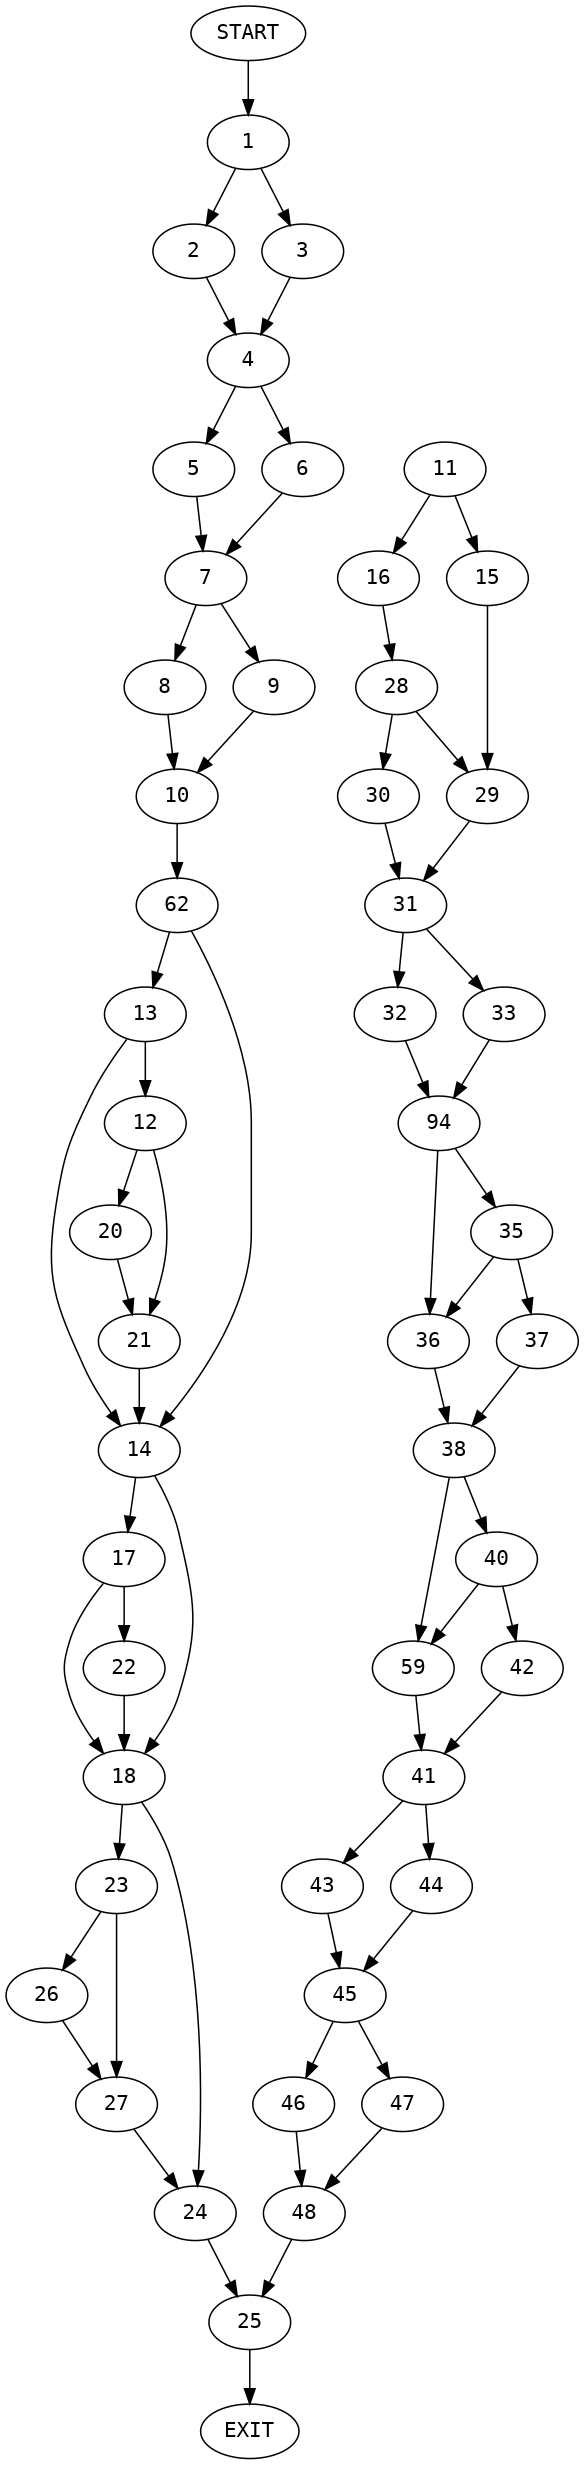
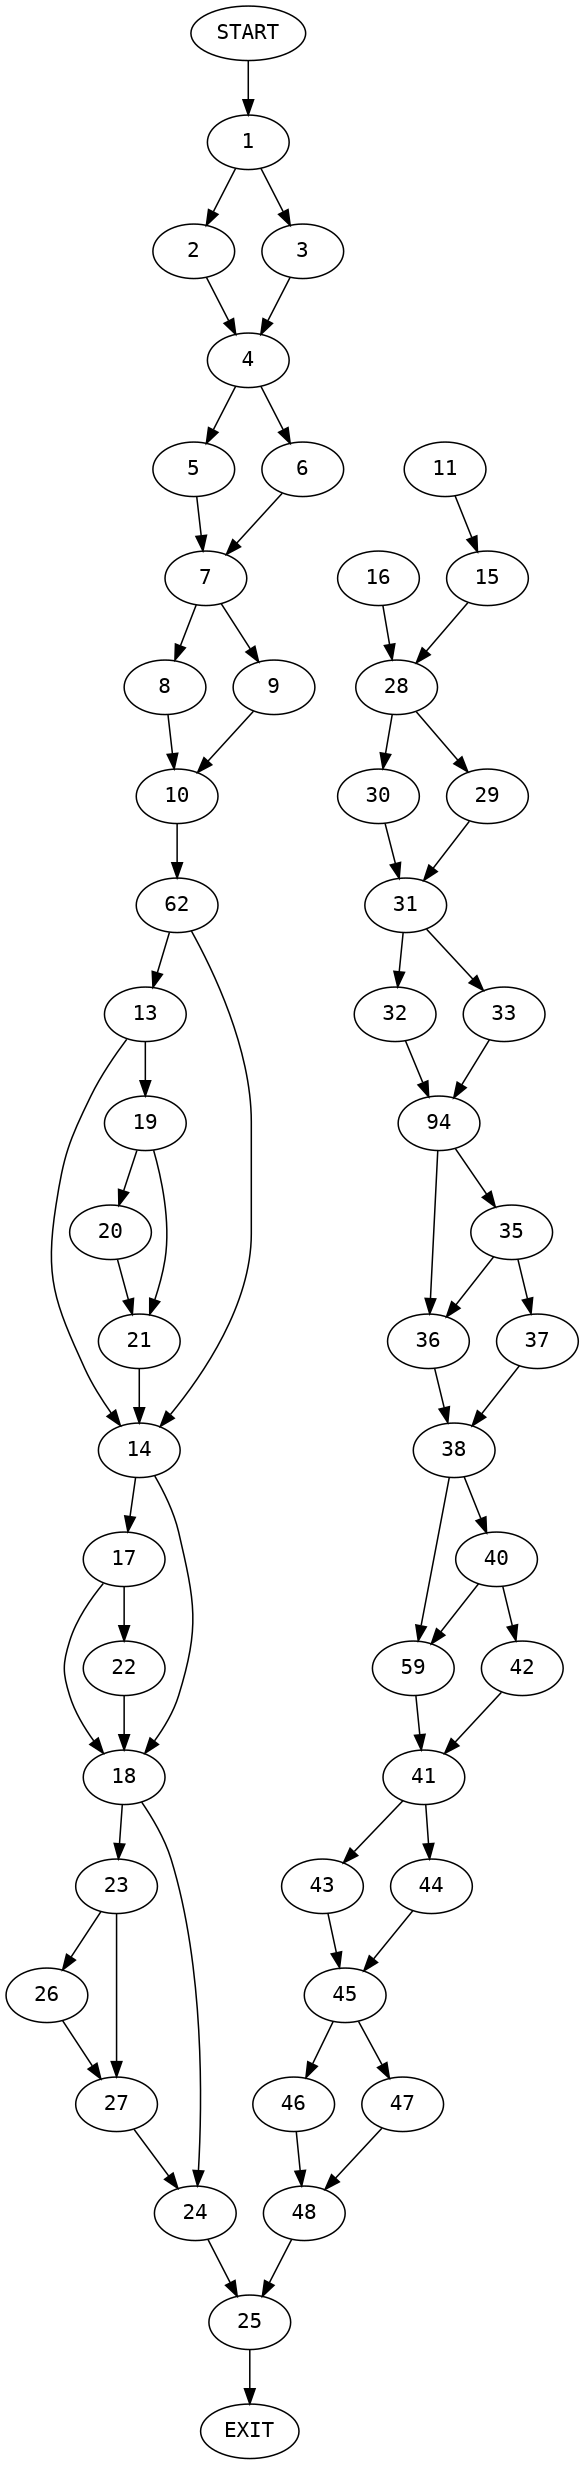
(416, 517) -> none
(487, 680) -> (447, 627)
(145, 1123) -> (145, 1123)
